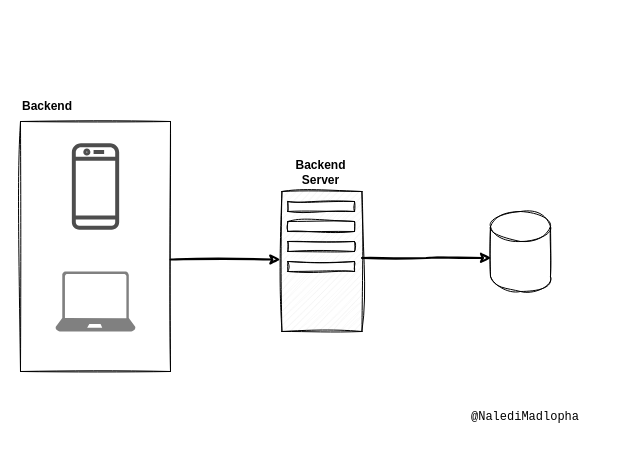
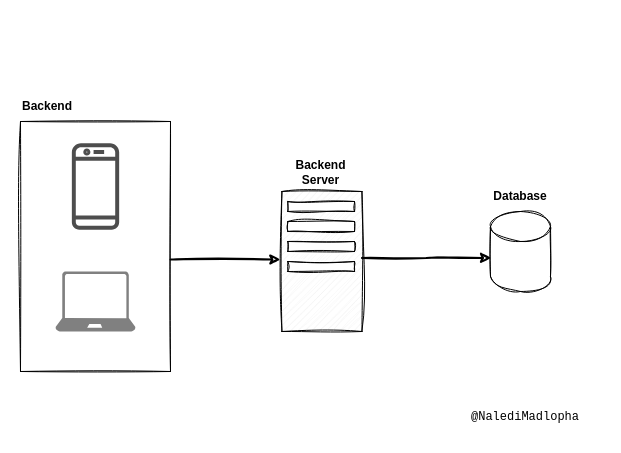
none -> (521, 197)
